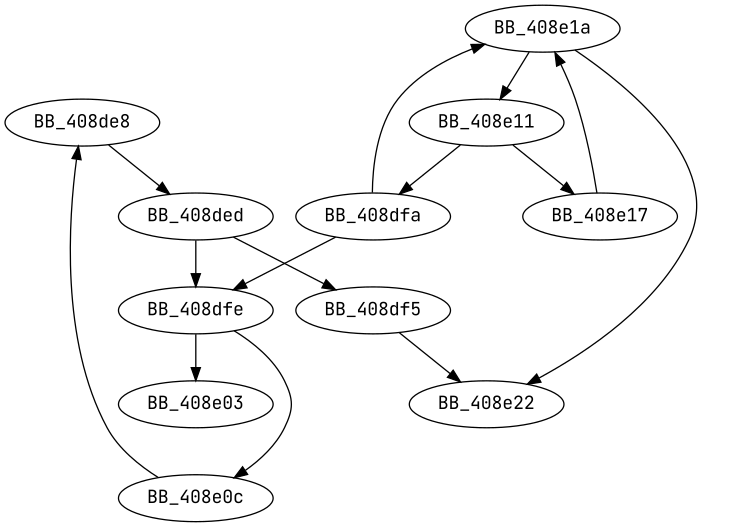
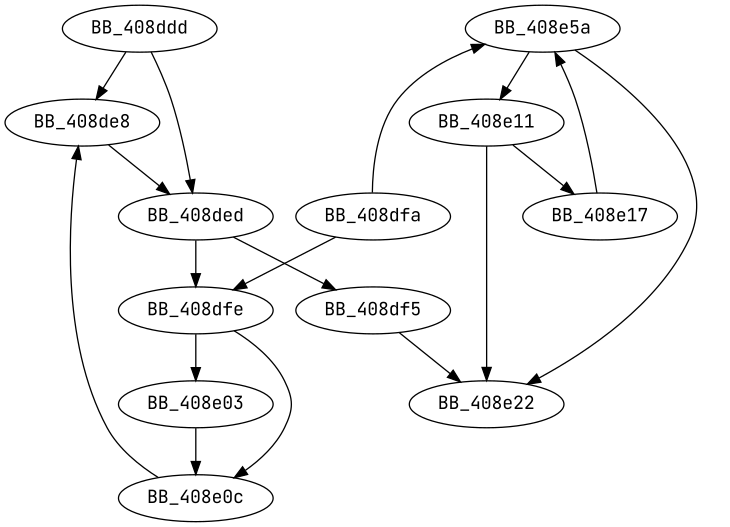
none -> (140, 29)
(543, 29) -> (543, 29)
(435, 165) -> (487, 257)
none -> (196, 445)
